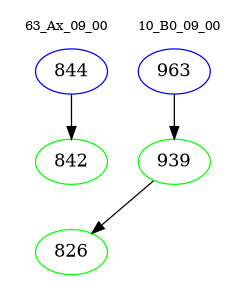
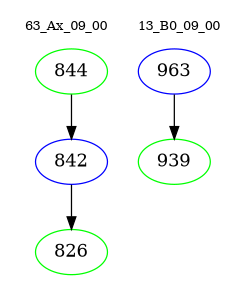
(179, 27) -> (179, 27)
(71, 71) -> (71, 71)
(71, 162) -> (71, 162)
(128, 203) -> (71, 201)
